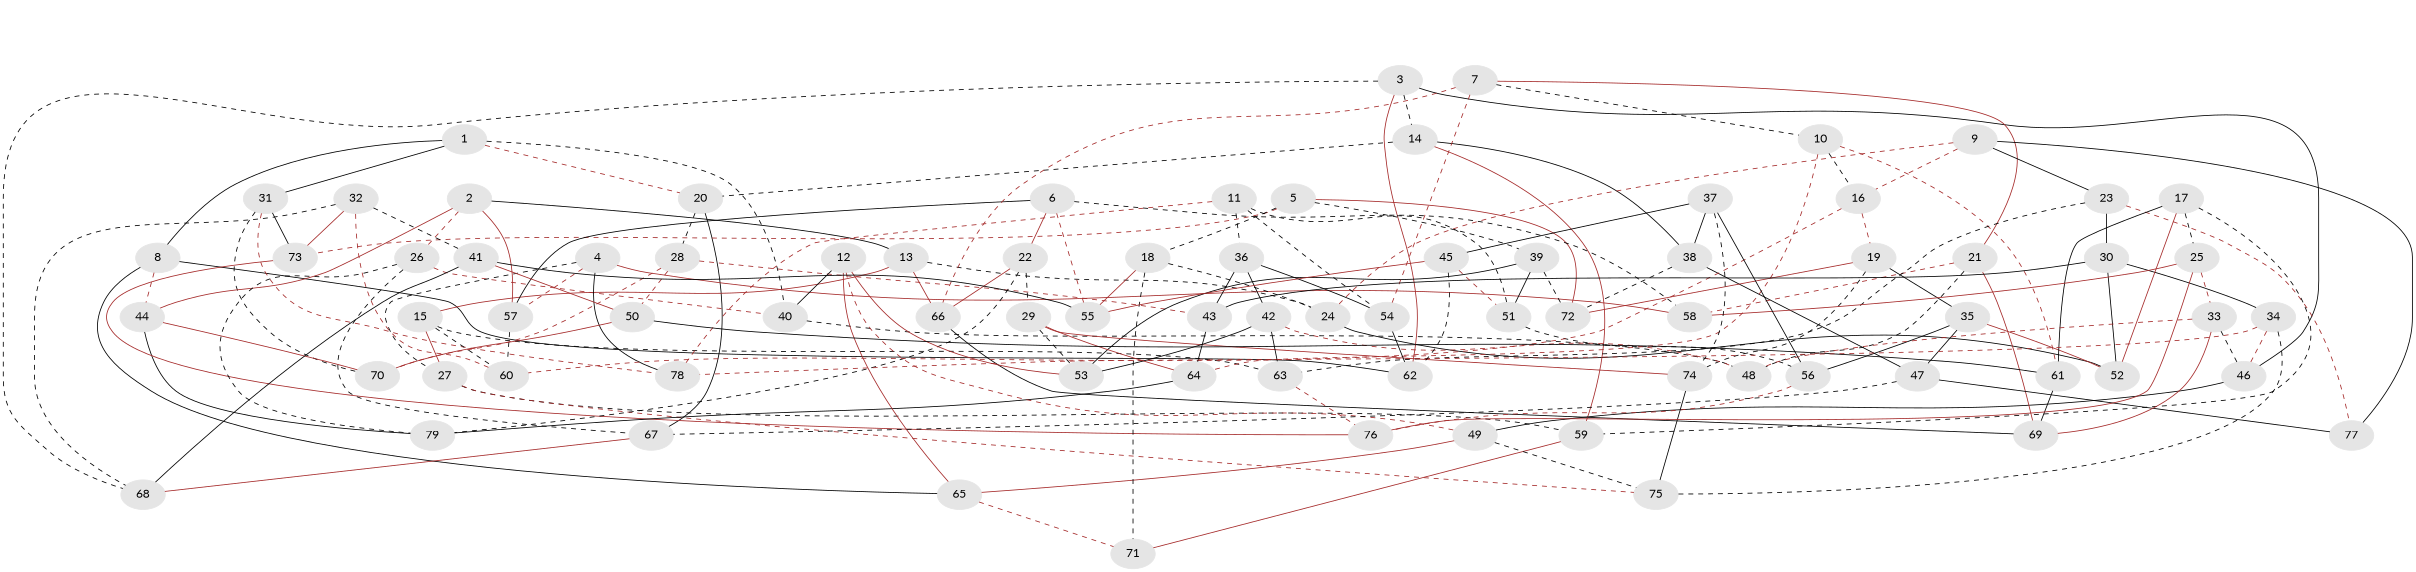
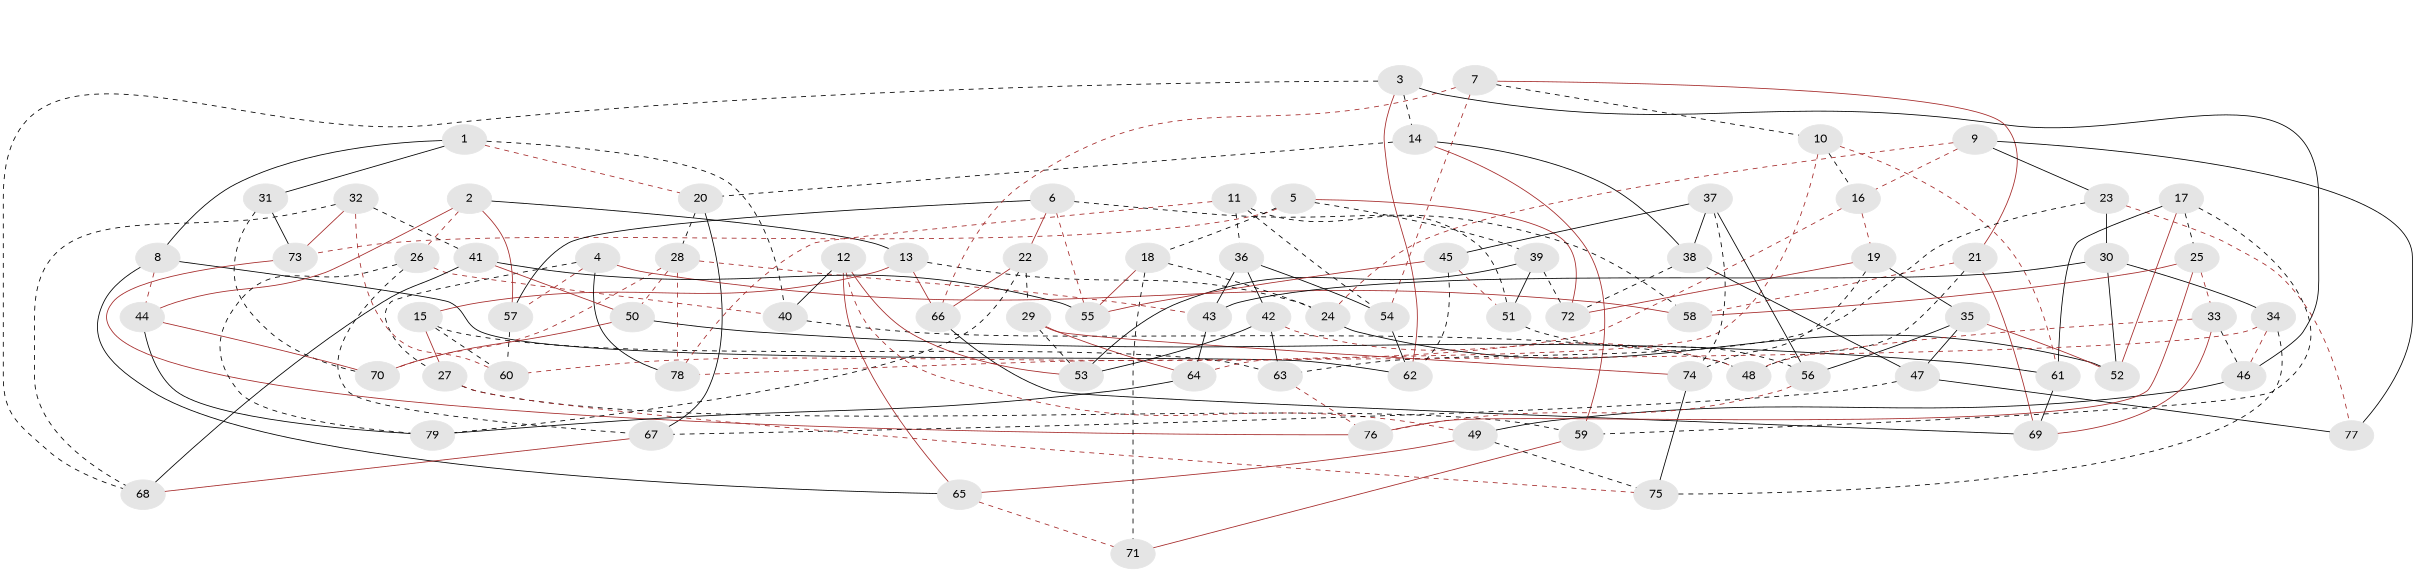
(422, 339) -> (678, 317)
